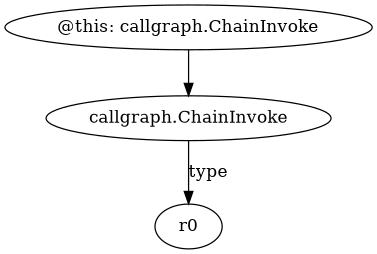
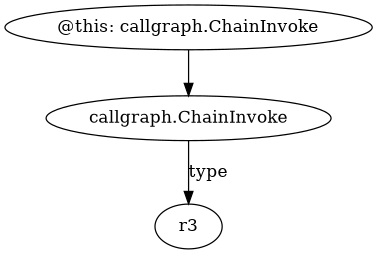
(189, 226) -> (189, 226)
